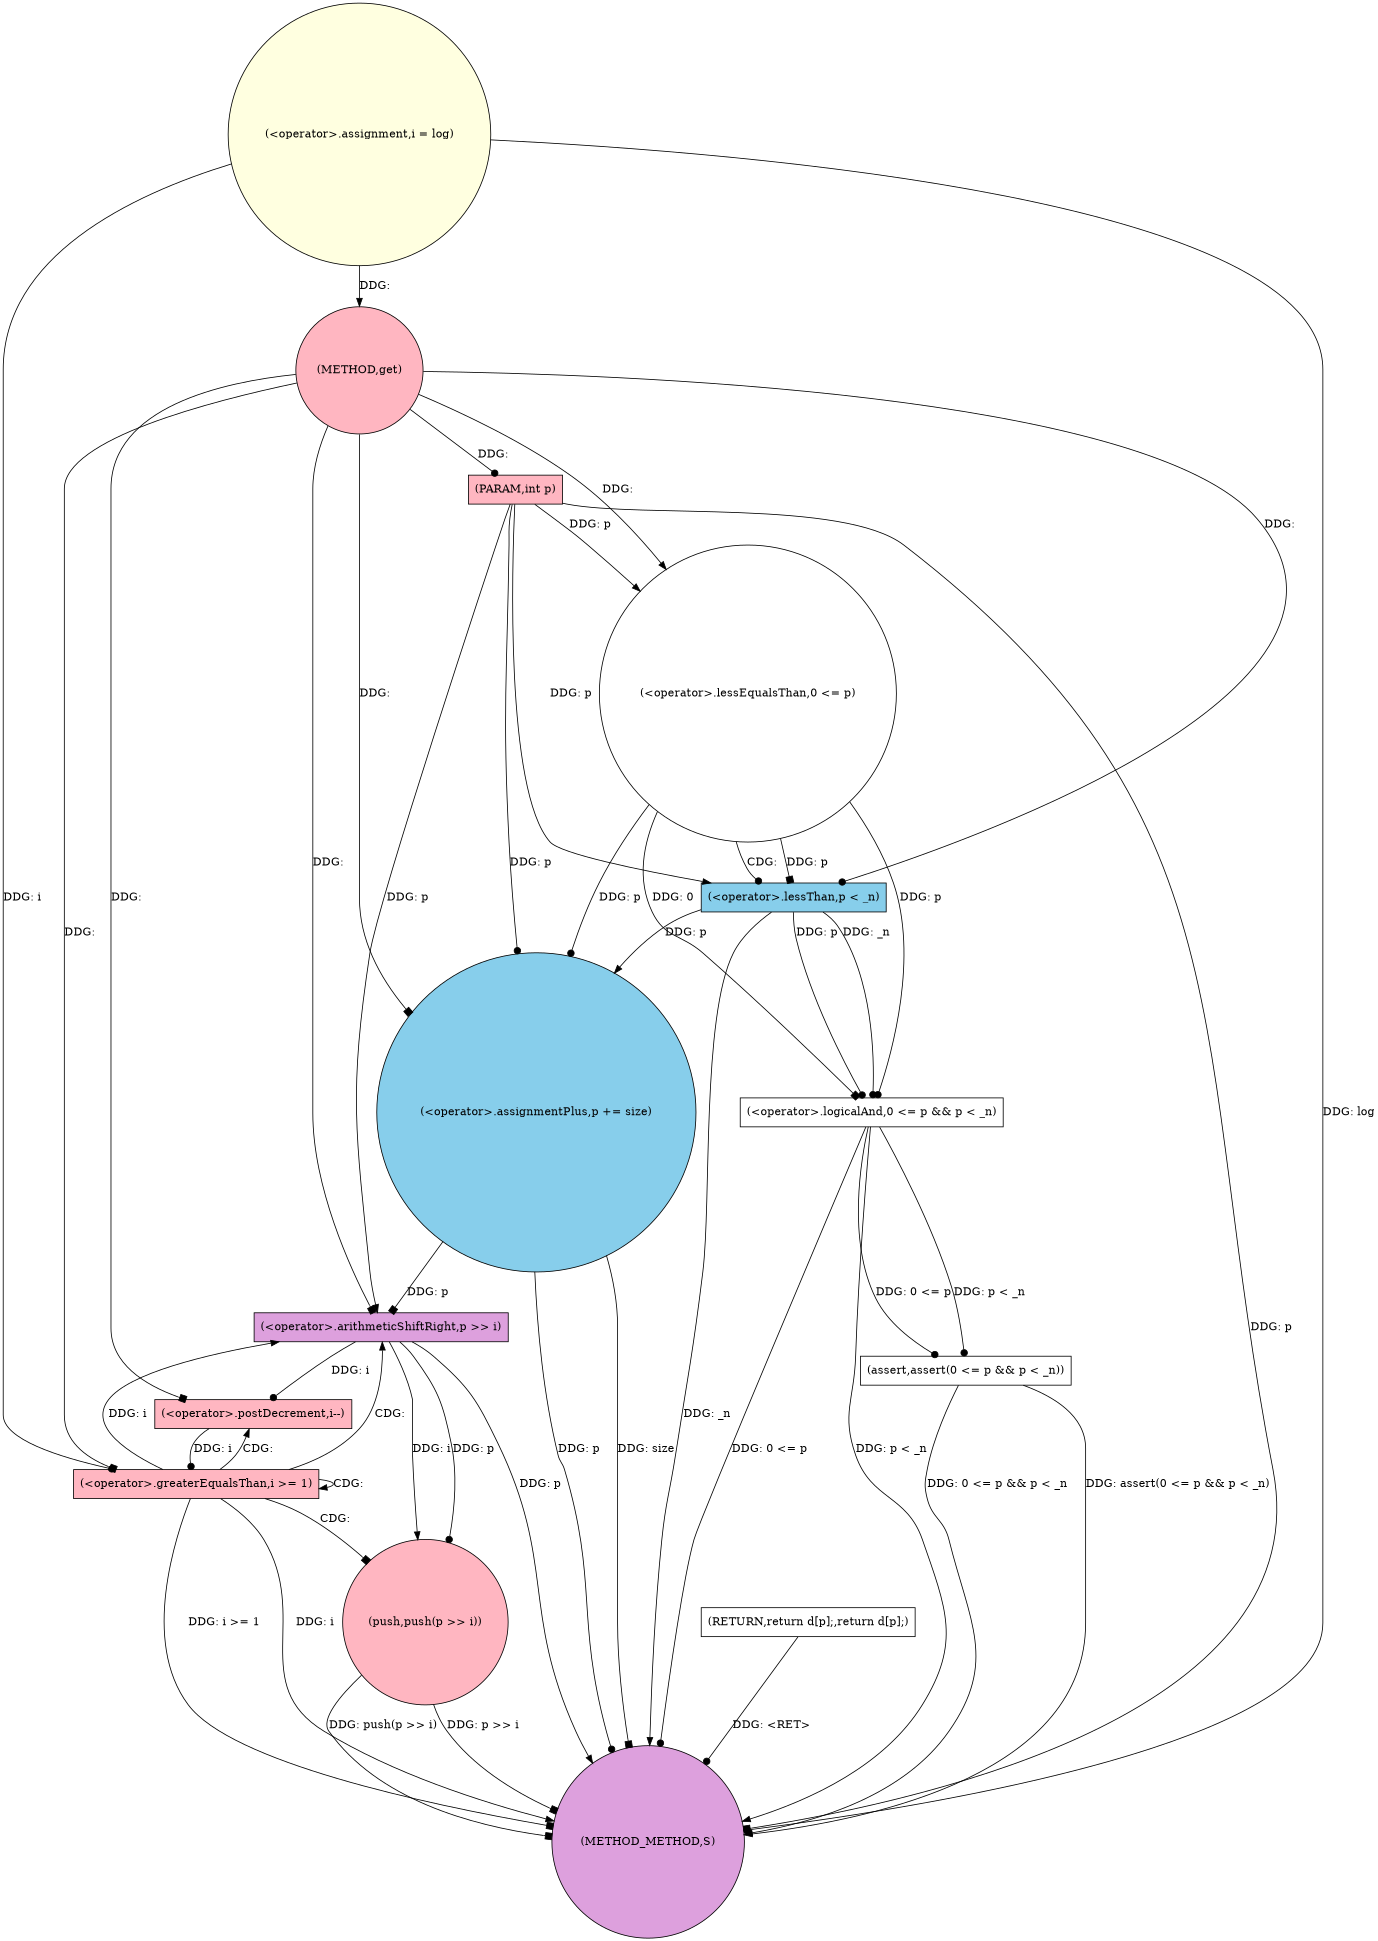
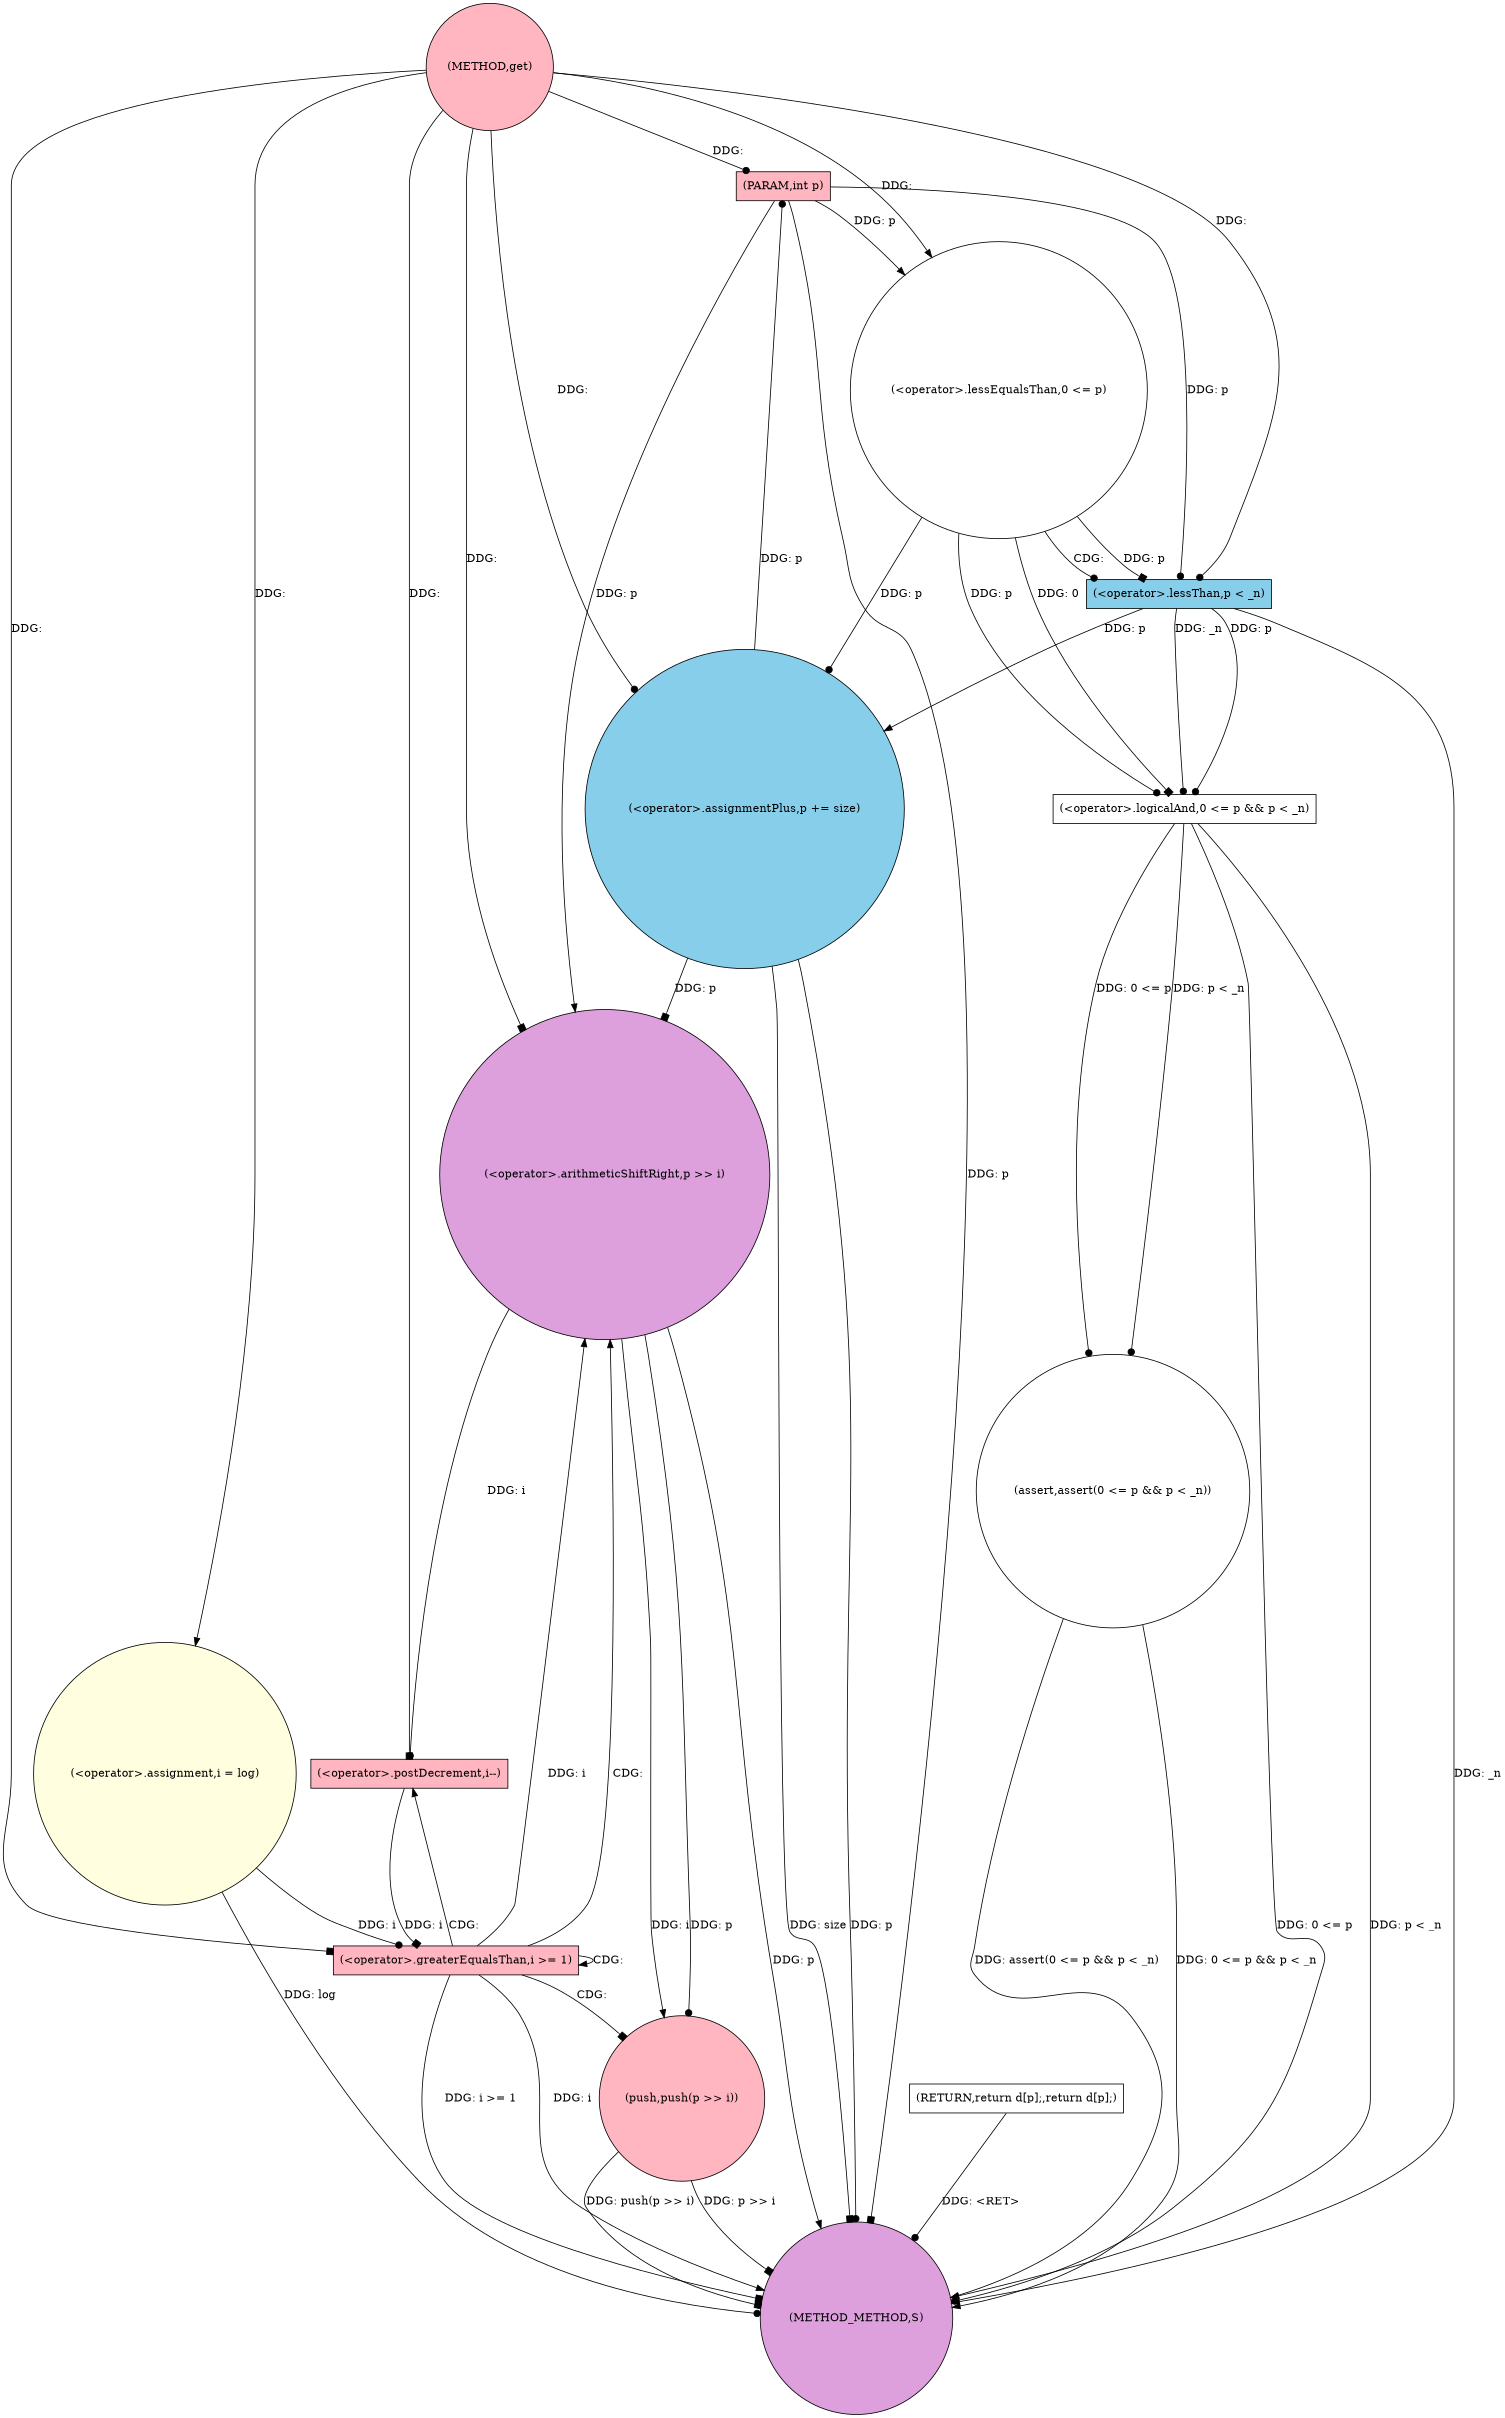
(359, 282) -> (255, 802)
(506, 726) -> (768, 429)
(359, 727) -> (526, 419)
(522, 755) -> (1156, 243)
(381, 1327) -> (605, 1175)
(966, 1371) -> (1113, 1491)
(194, 1443) -> (390, 1867)
